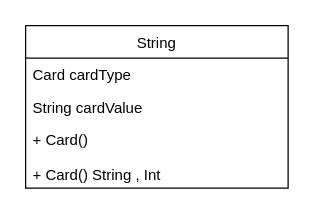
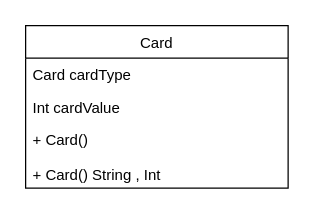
(156, 43) -> (156, 43)
(94, 108) -> (83, 108)
